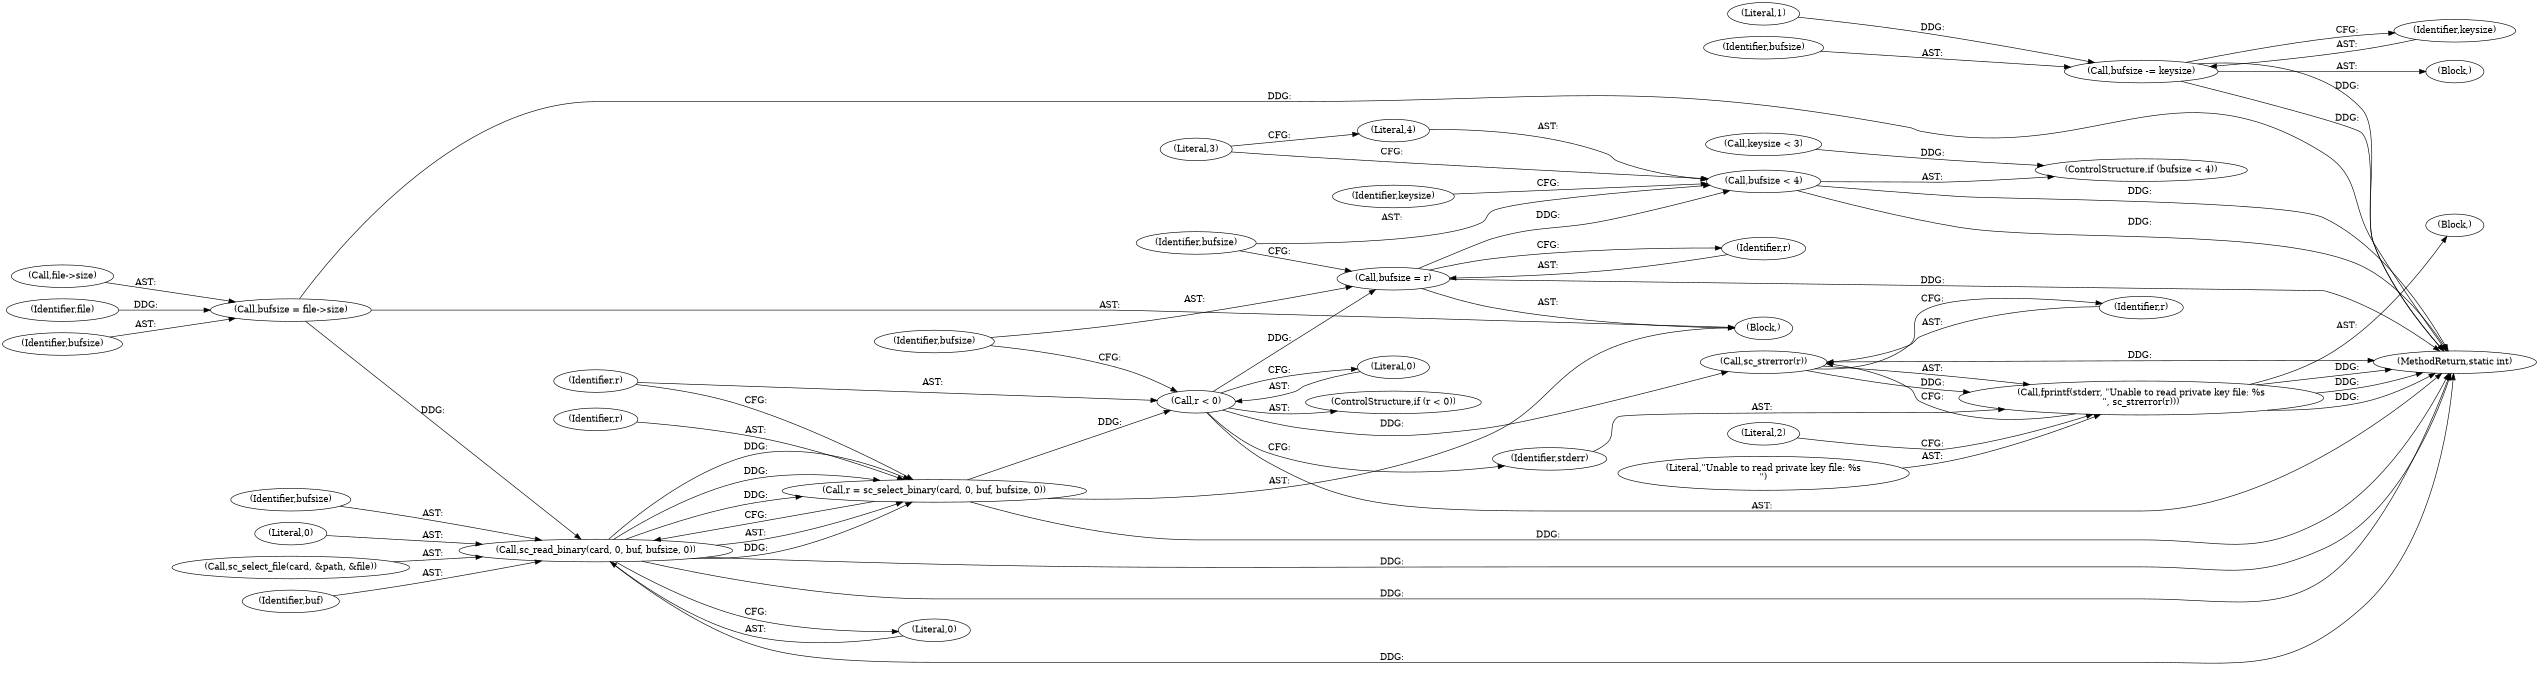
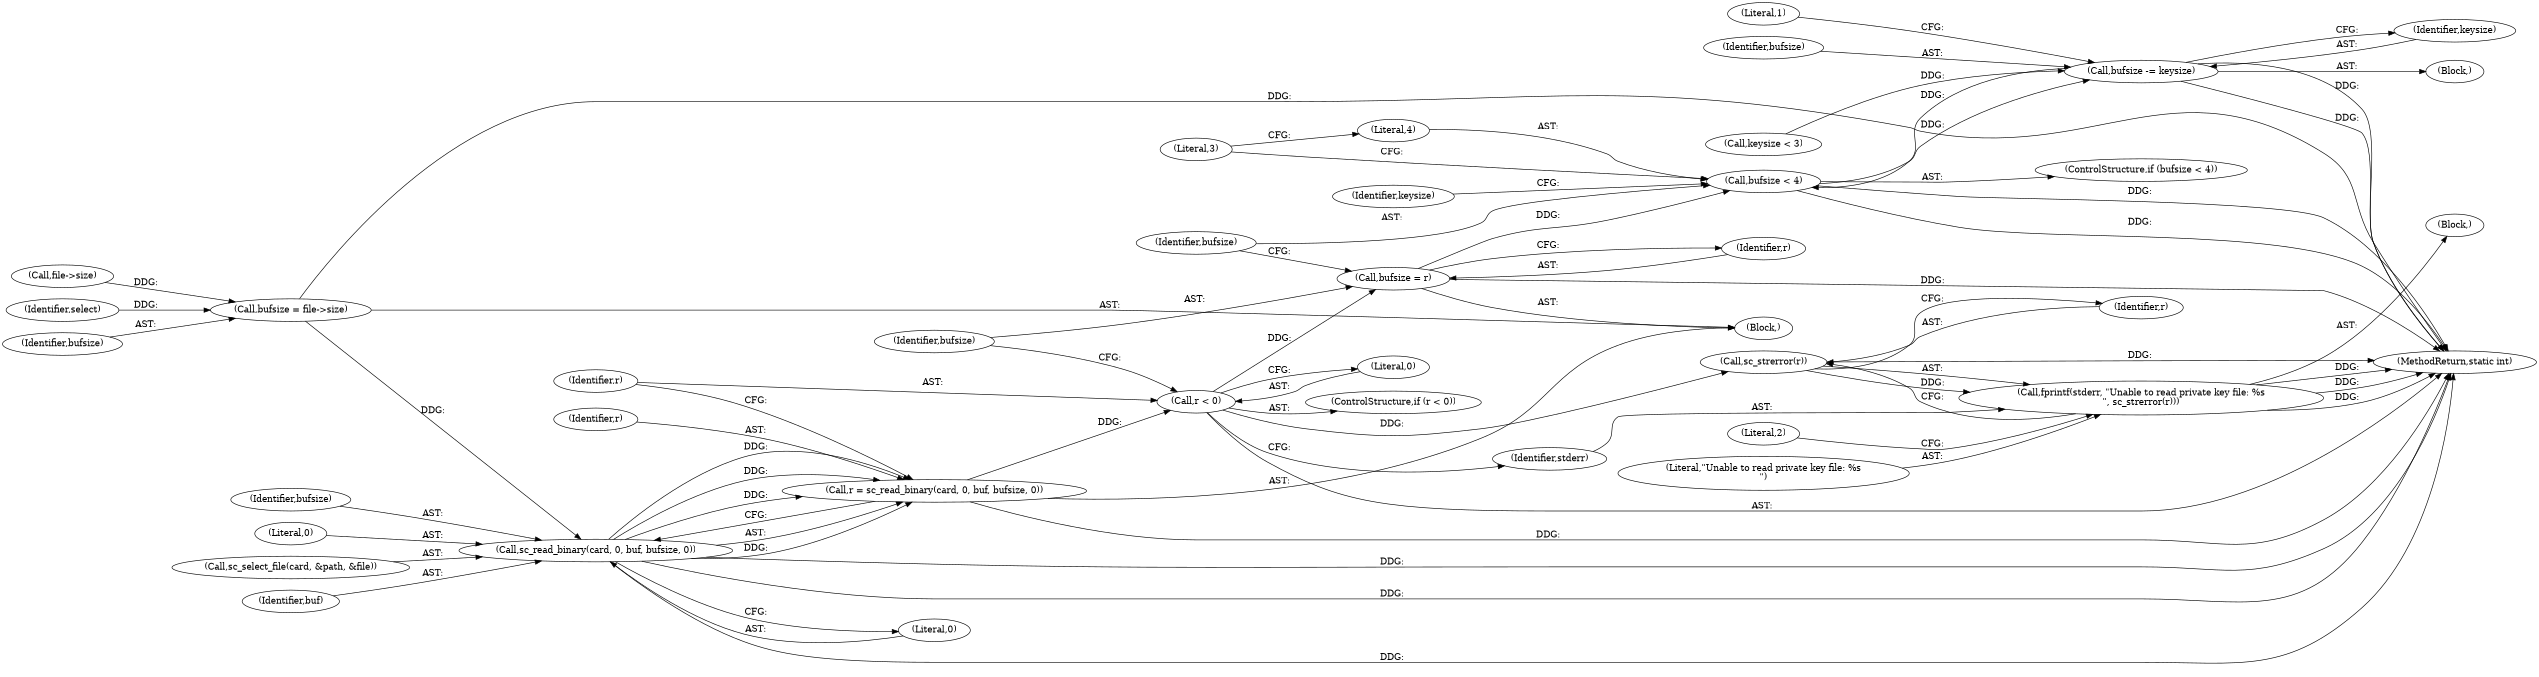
(1934, 28) -> (1934, 28)
none -> (1926, 113)
none -> (1948, 129)
(1927, 159) -> (1918, 86)
(147, 283) -> (147, 283)
(62, 310) -> (62, 310)
(934, 491) -> (934, 491)
